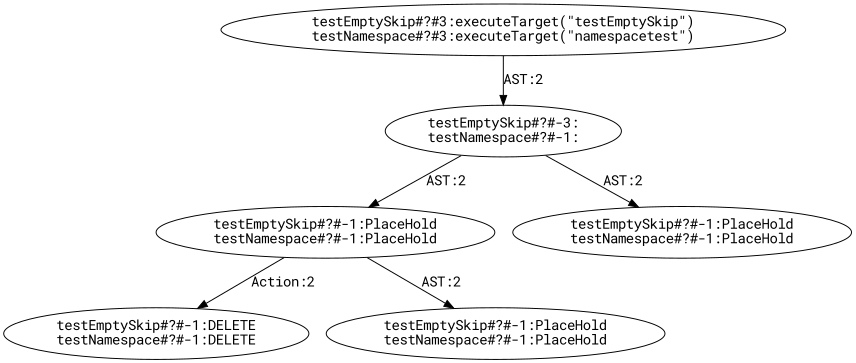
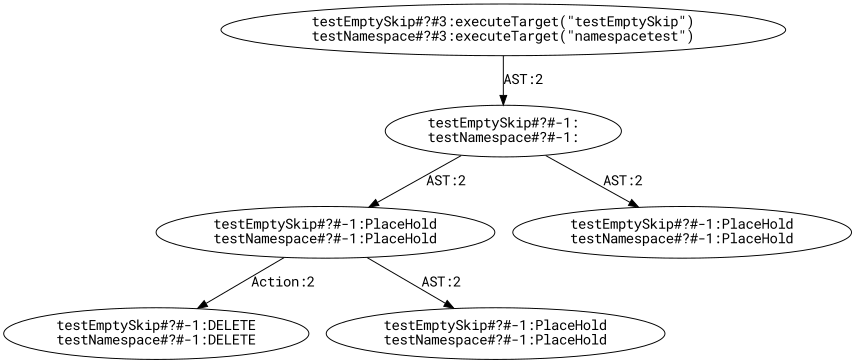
(503, 131) -> (503, 131)
